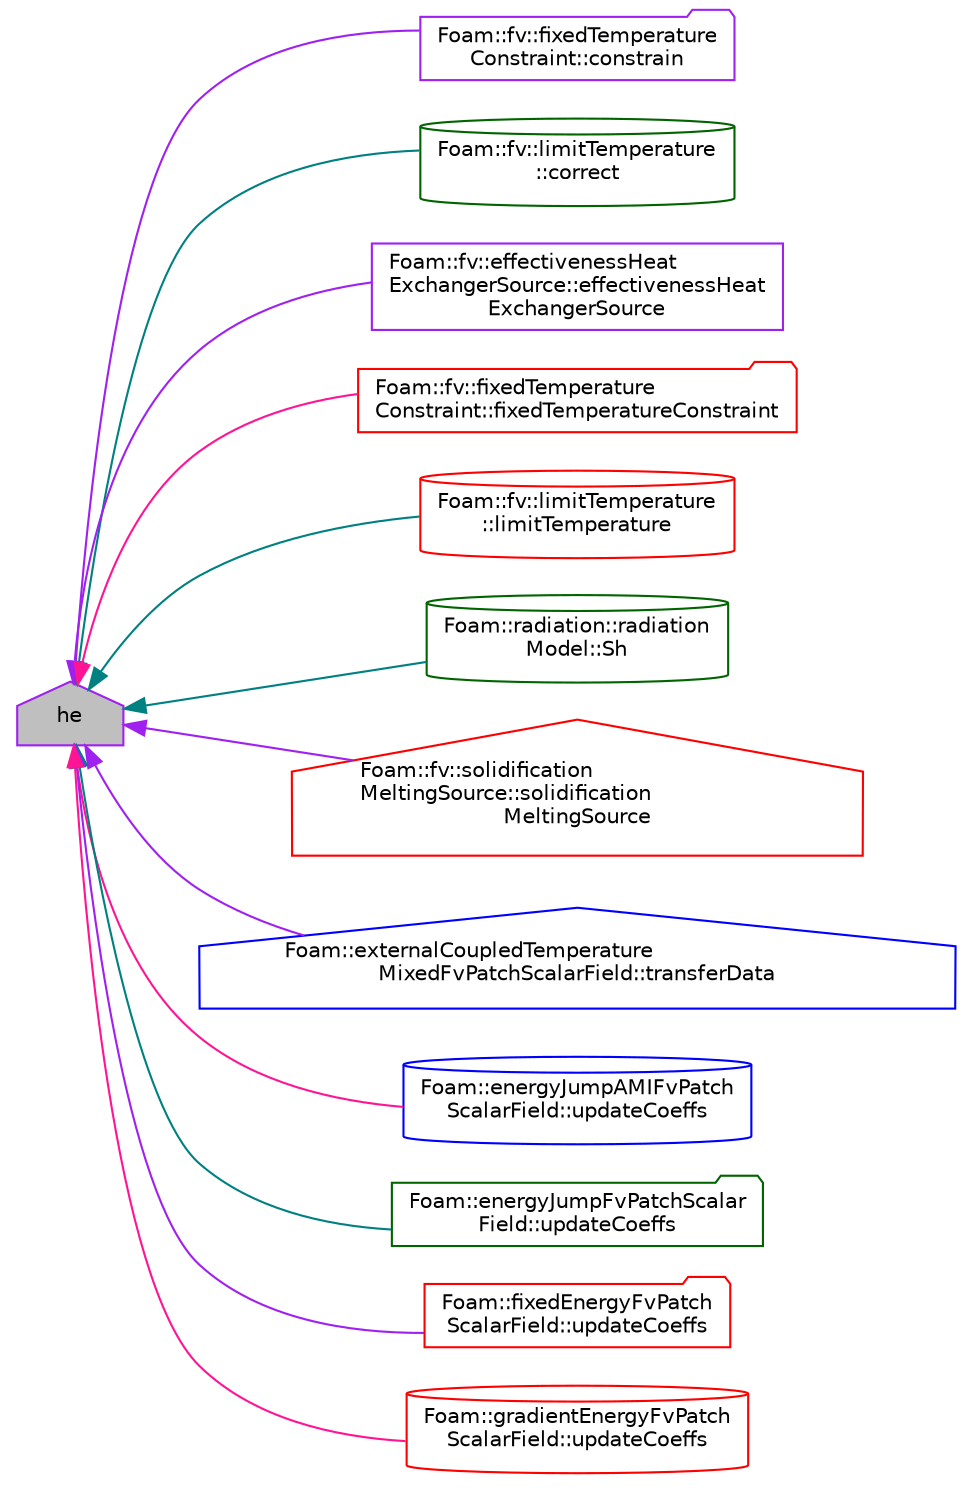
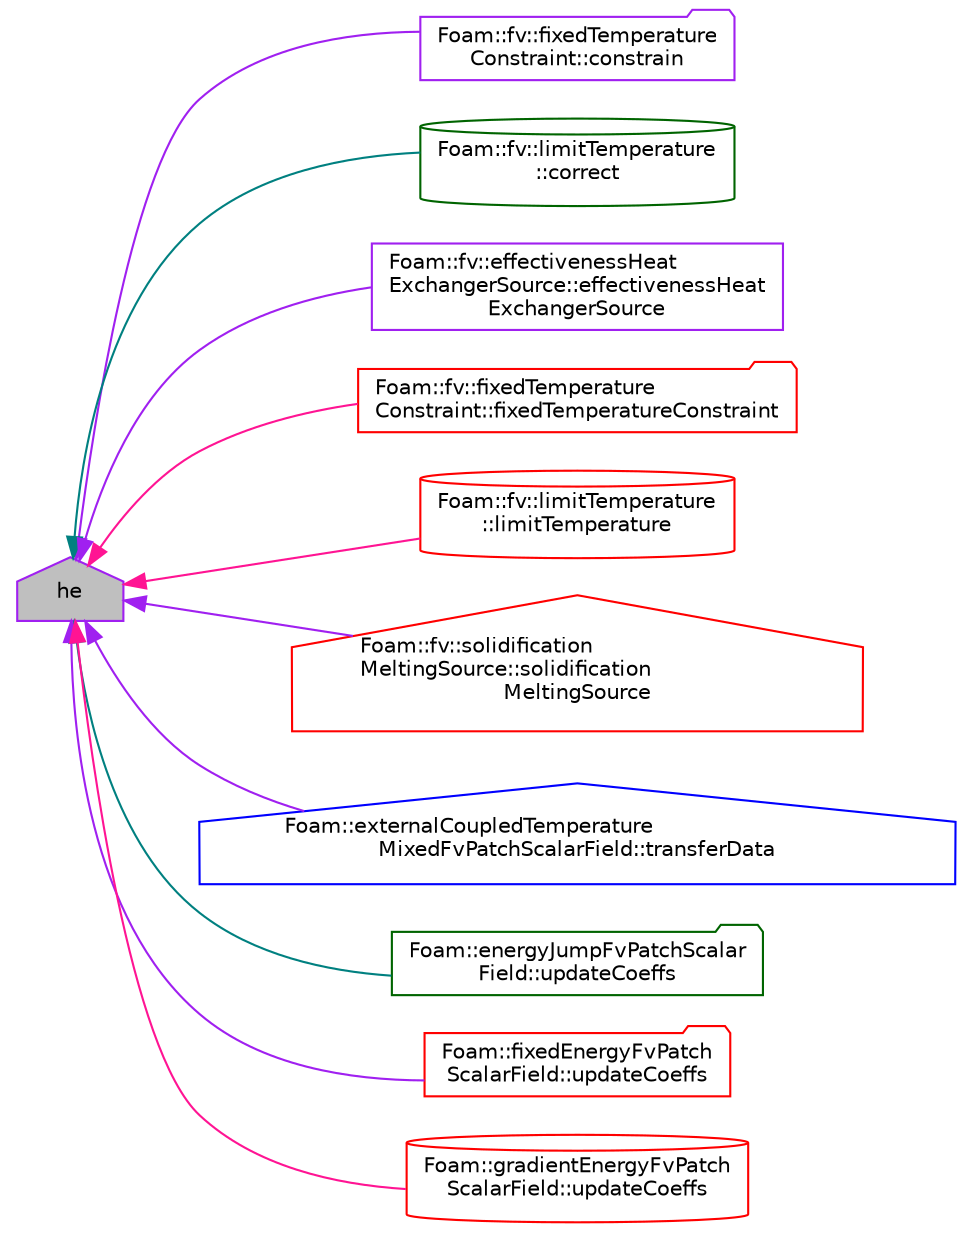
(241, 557) -> (283, 560)
(577, 639) -> none
(577, 1101) -> none
